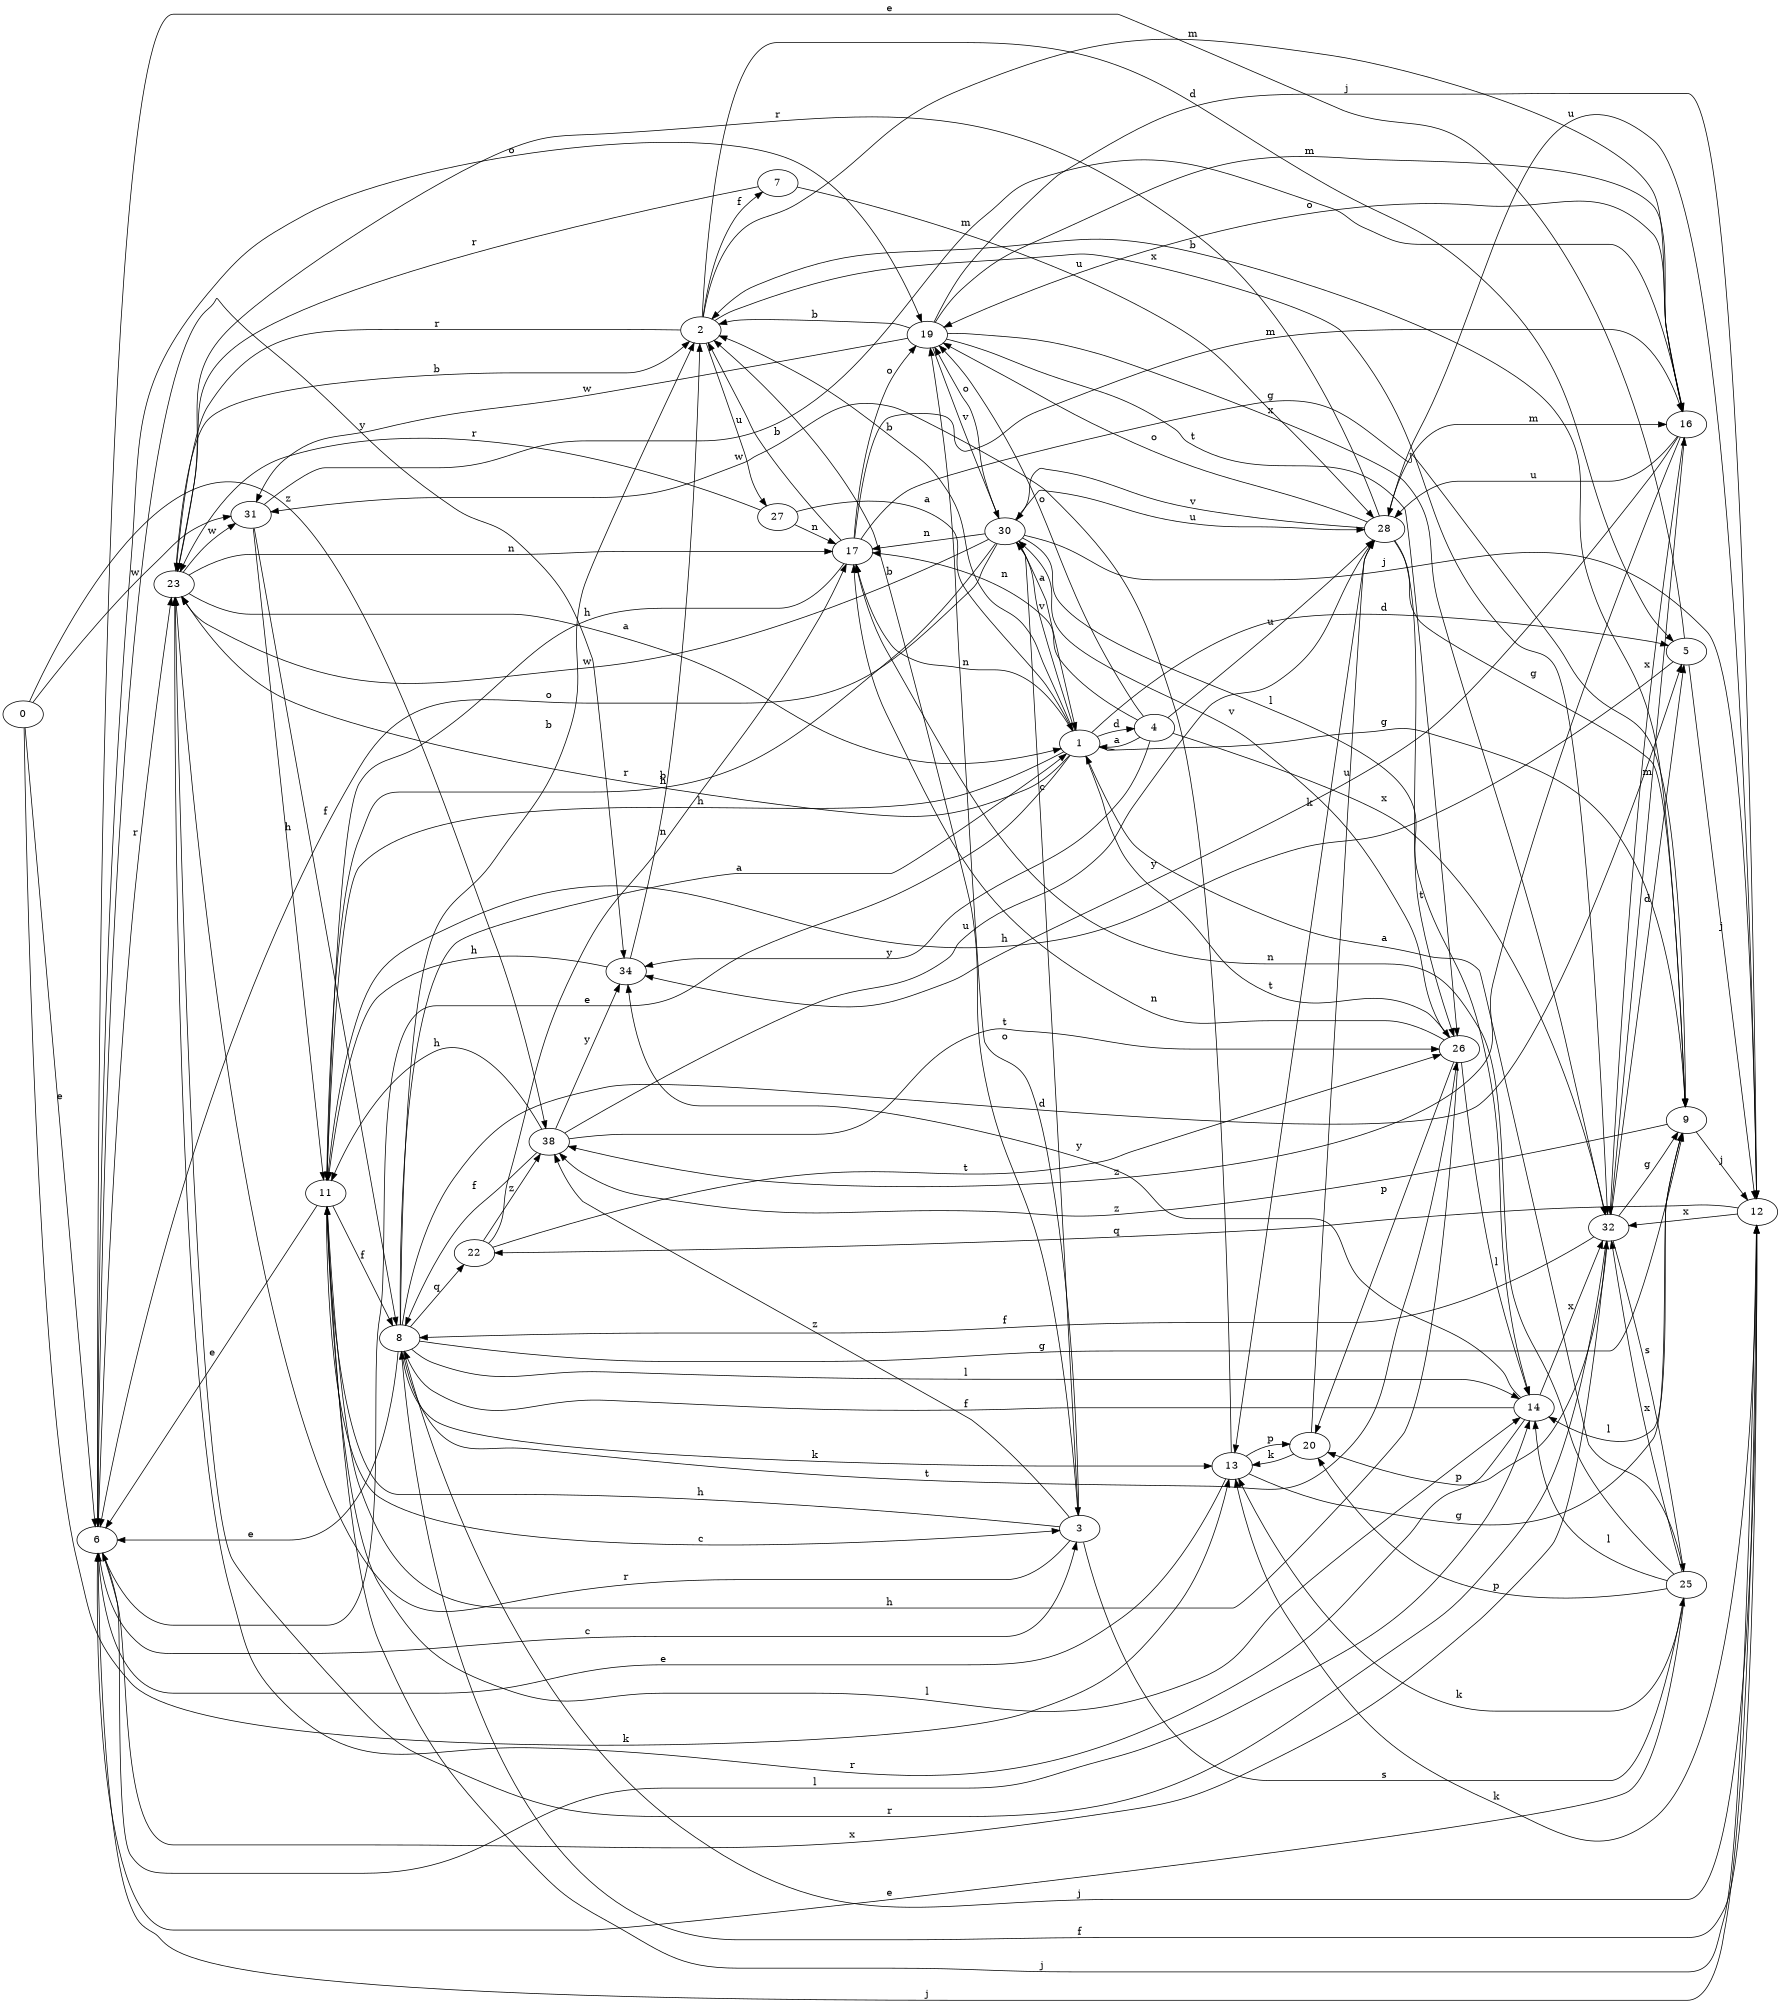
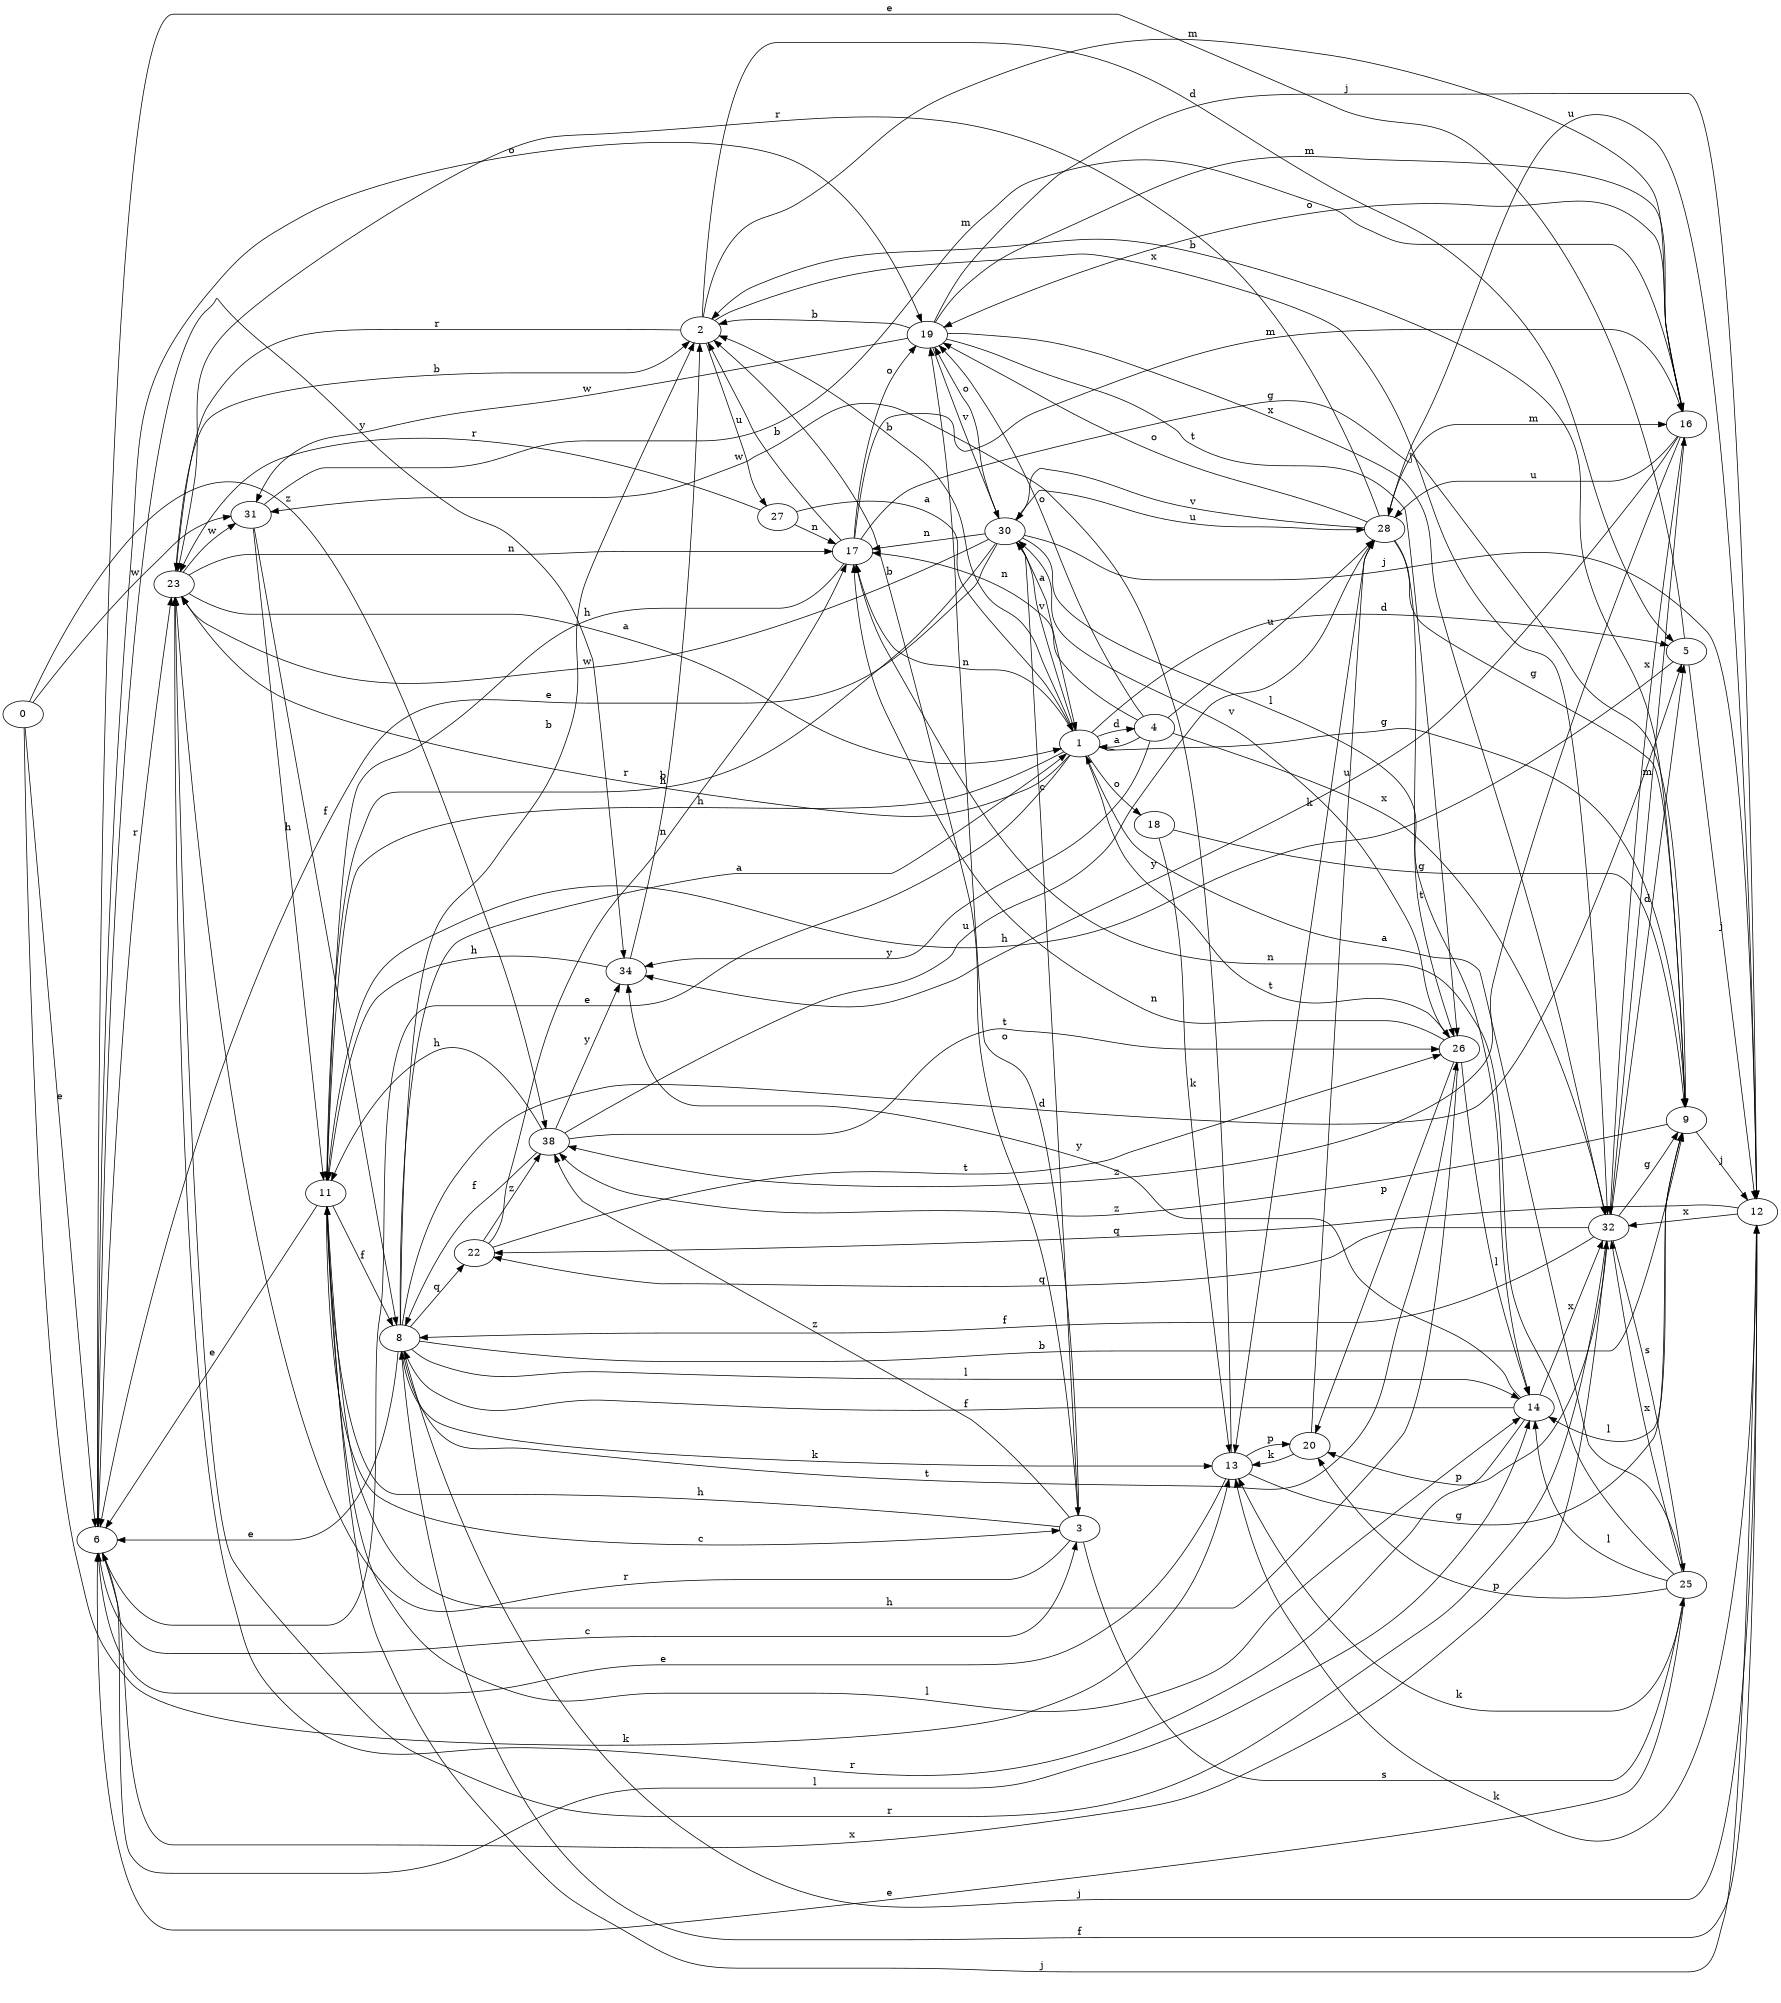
(778, 183) -> none
(549, 695) -> (549, 695)
none -> (1154, 825)
none -> (1075, 1285)
(1042, 1346) -> (1042, 1346)
(1111, 2000) -> none
